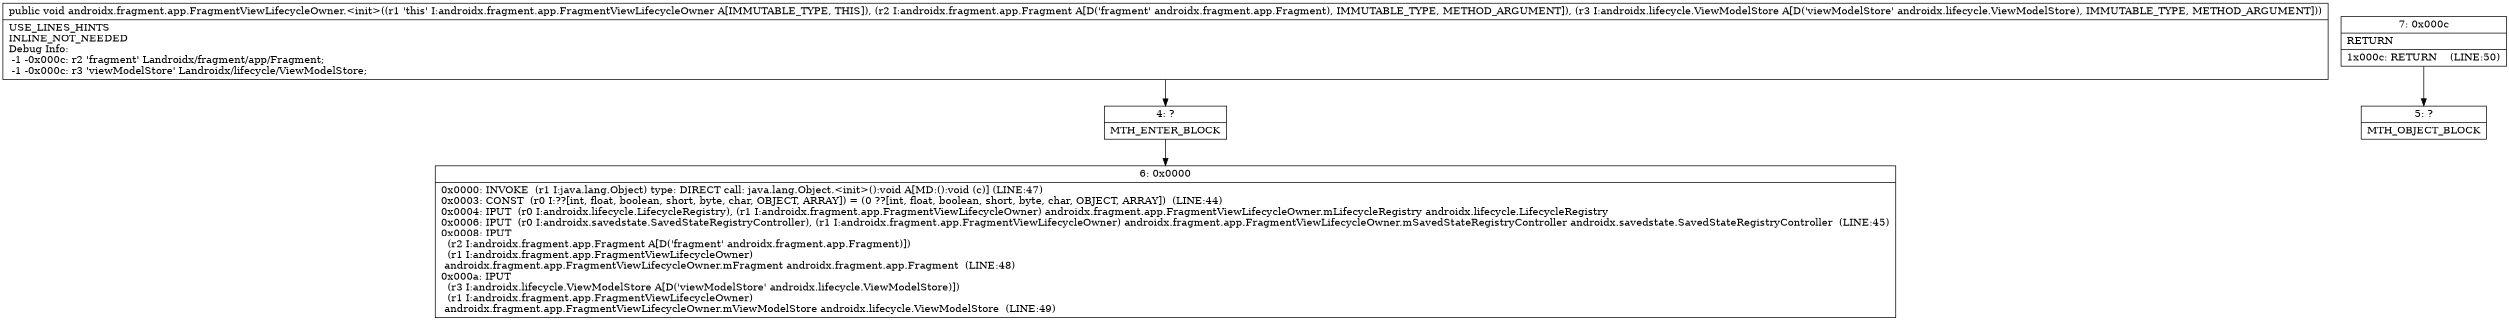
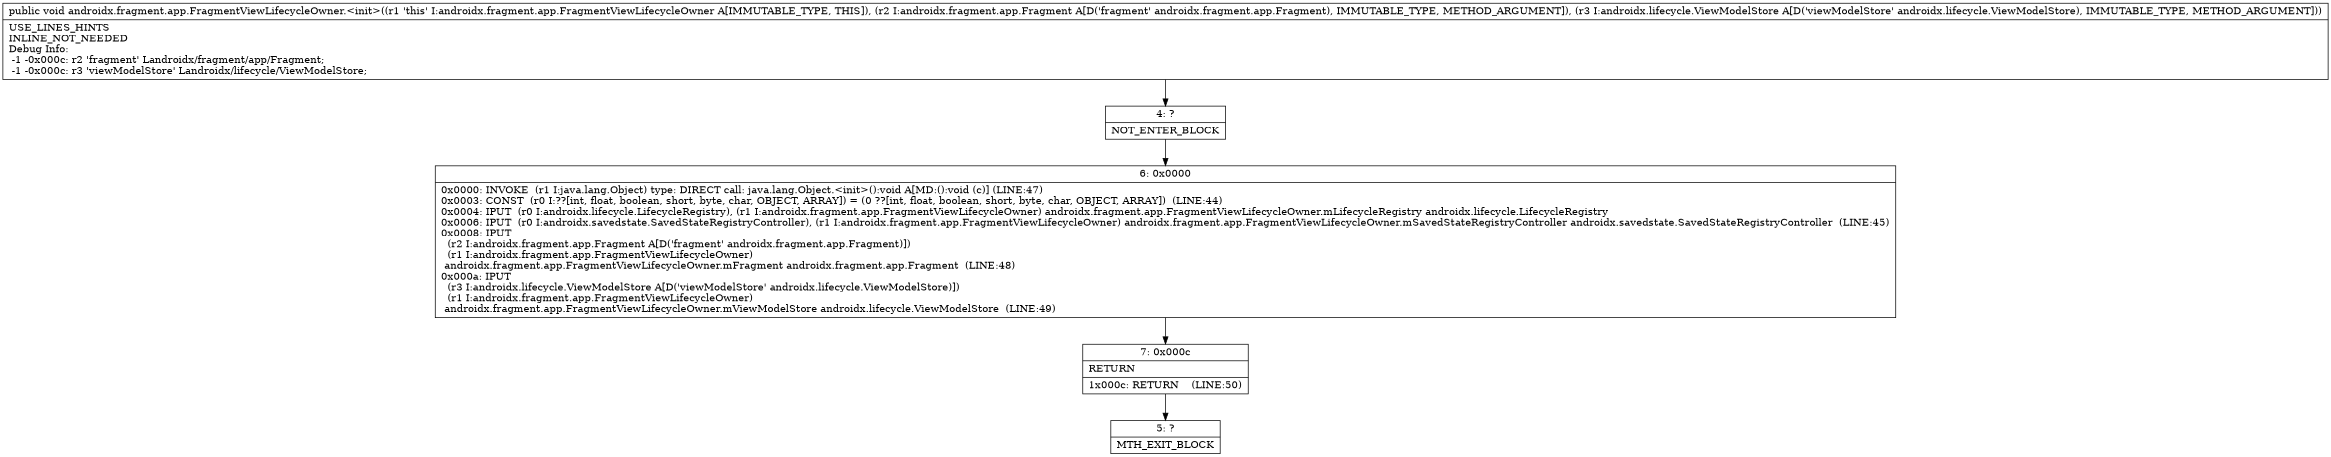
(1166, 131) -> (1166, 131)
(2424, 131) -> (1166, 445)
none -> (1166, 327)
